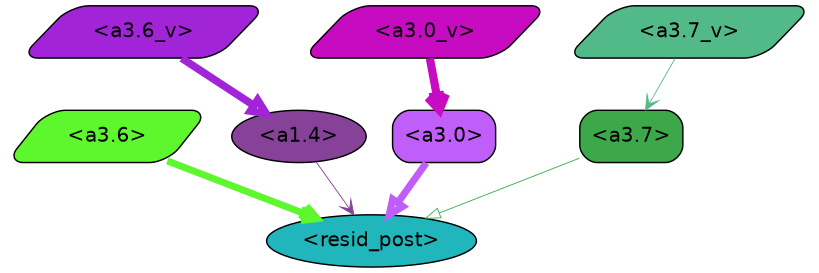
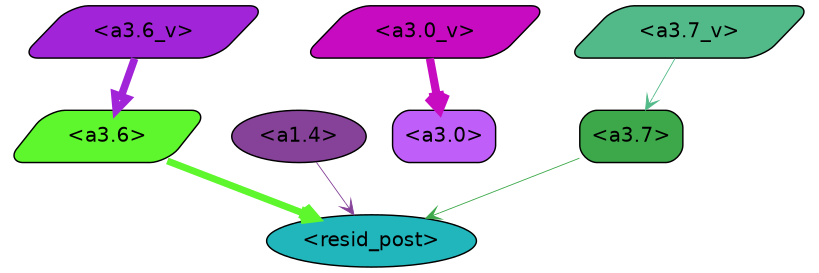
(218, 82) -> (128, 77)
(412, 183) -> none
(509, 186) -> (509, 186)
